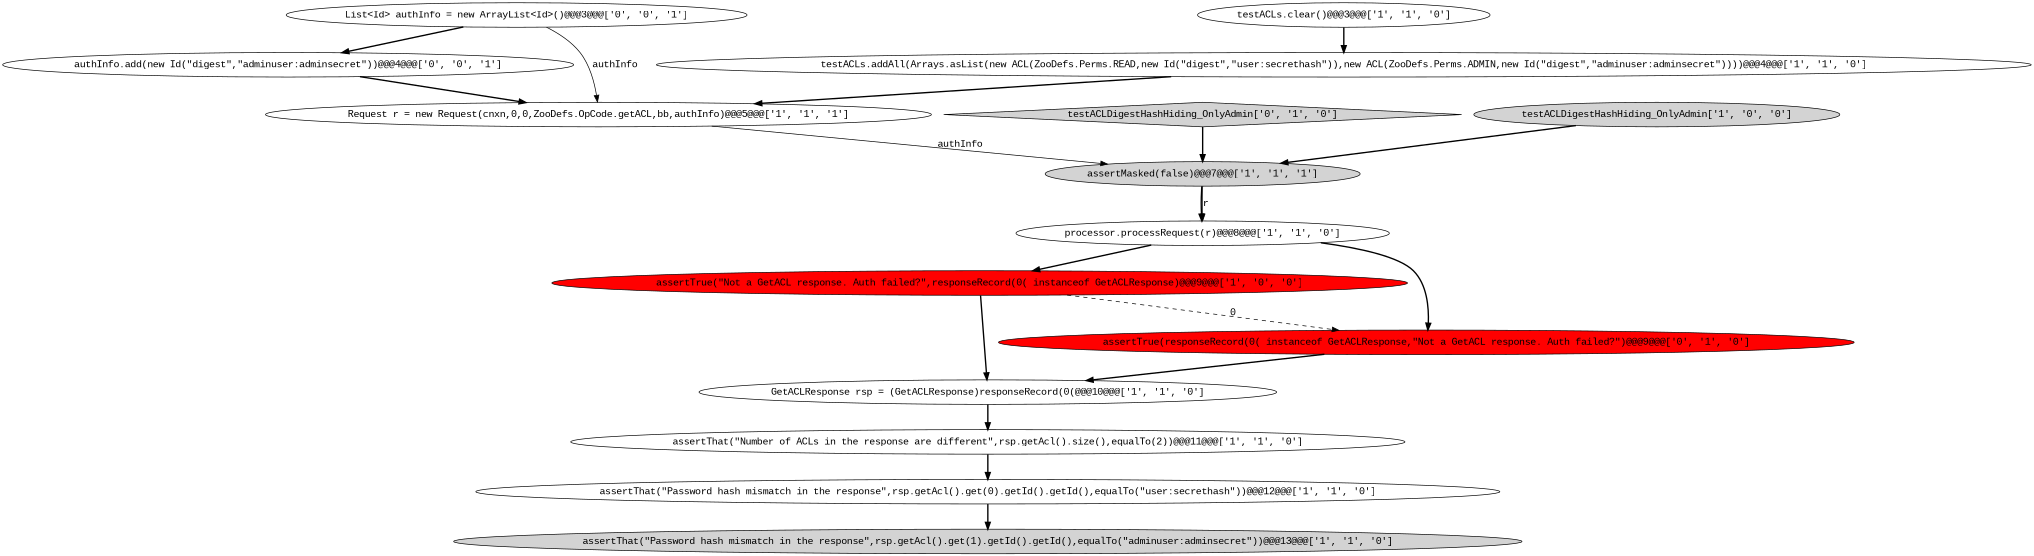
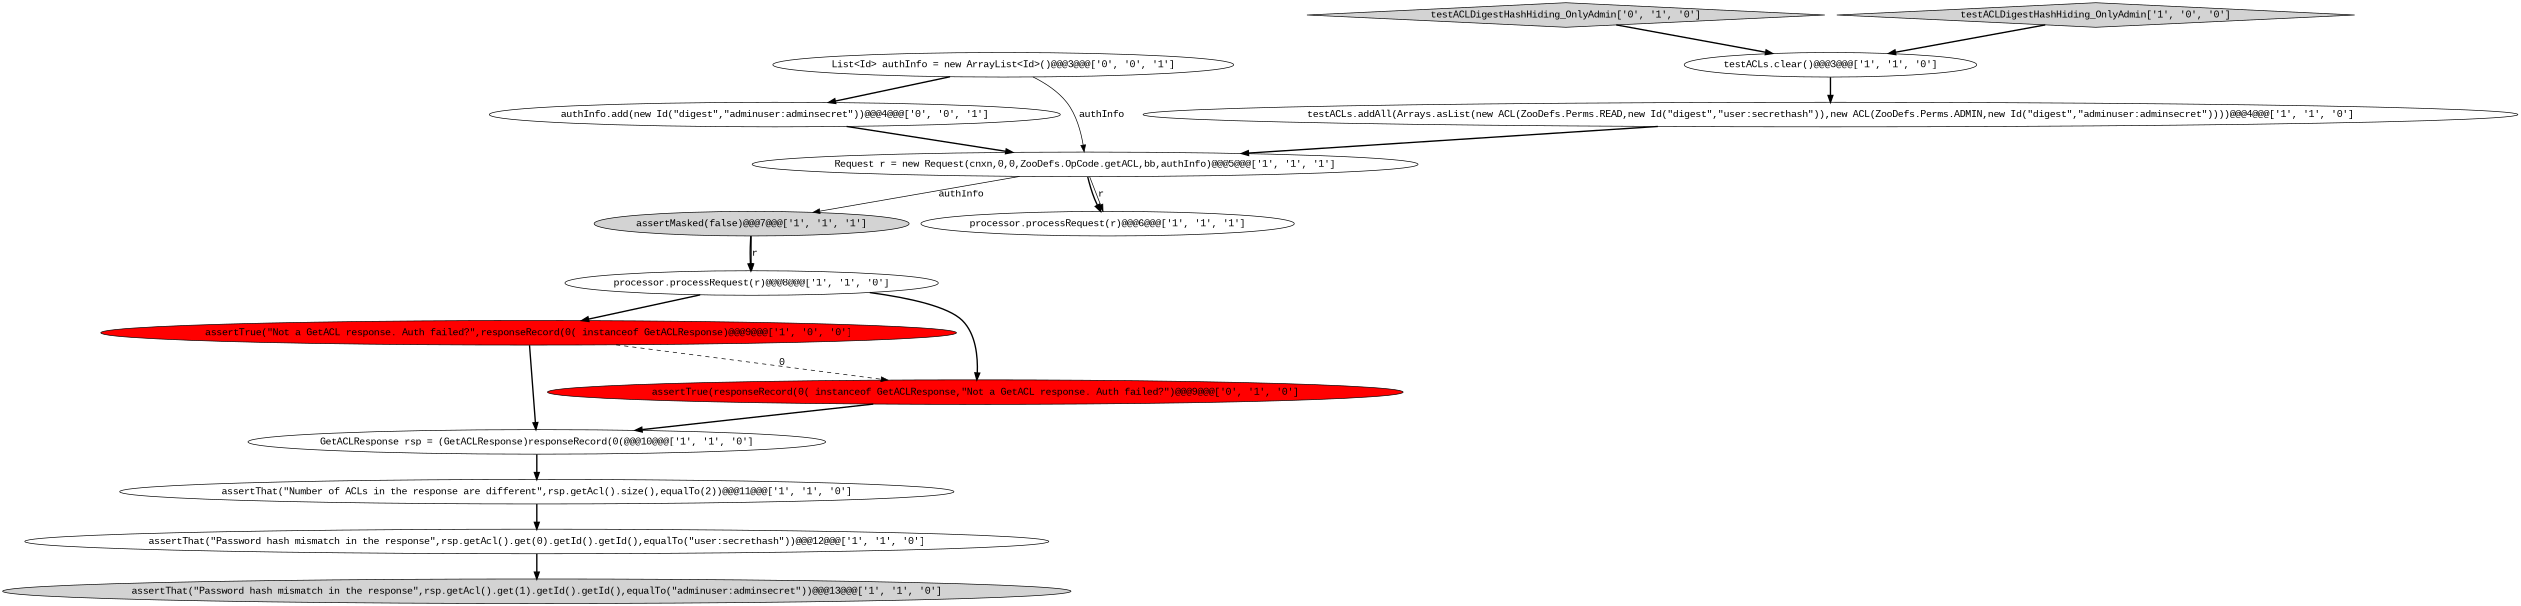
(1657, 115) -> (2096, 15)
(1203, 141) -> (1691, 39)
(1432, 144) -> (1970, 39)
none -> (1108, 224)
